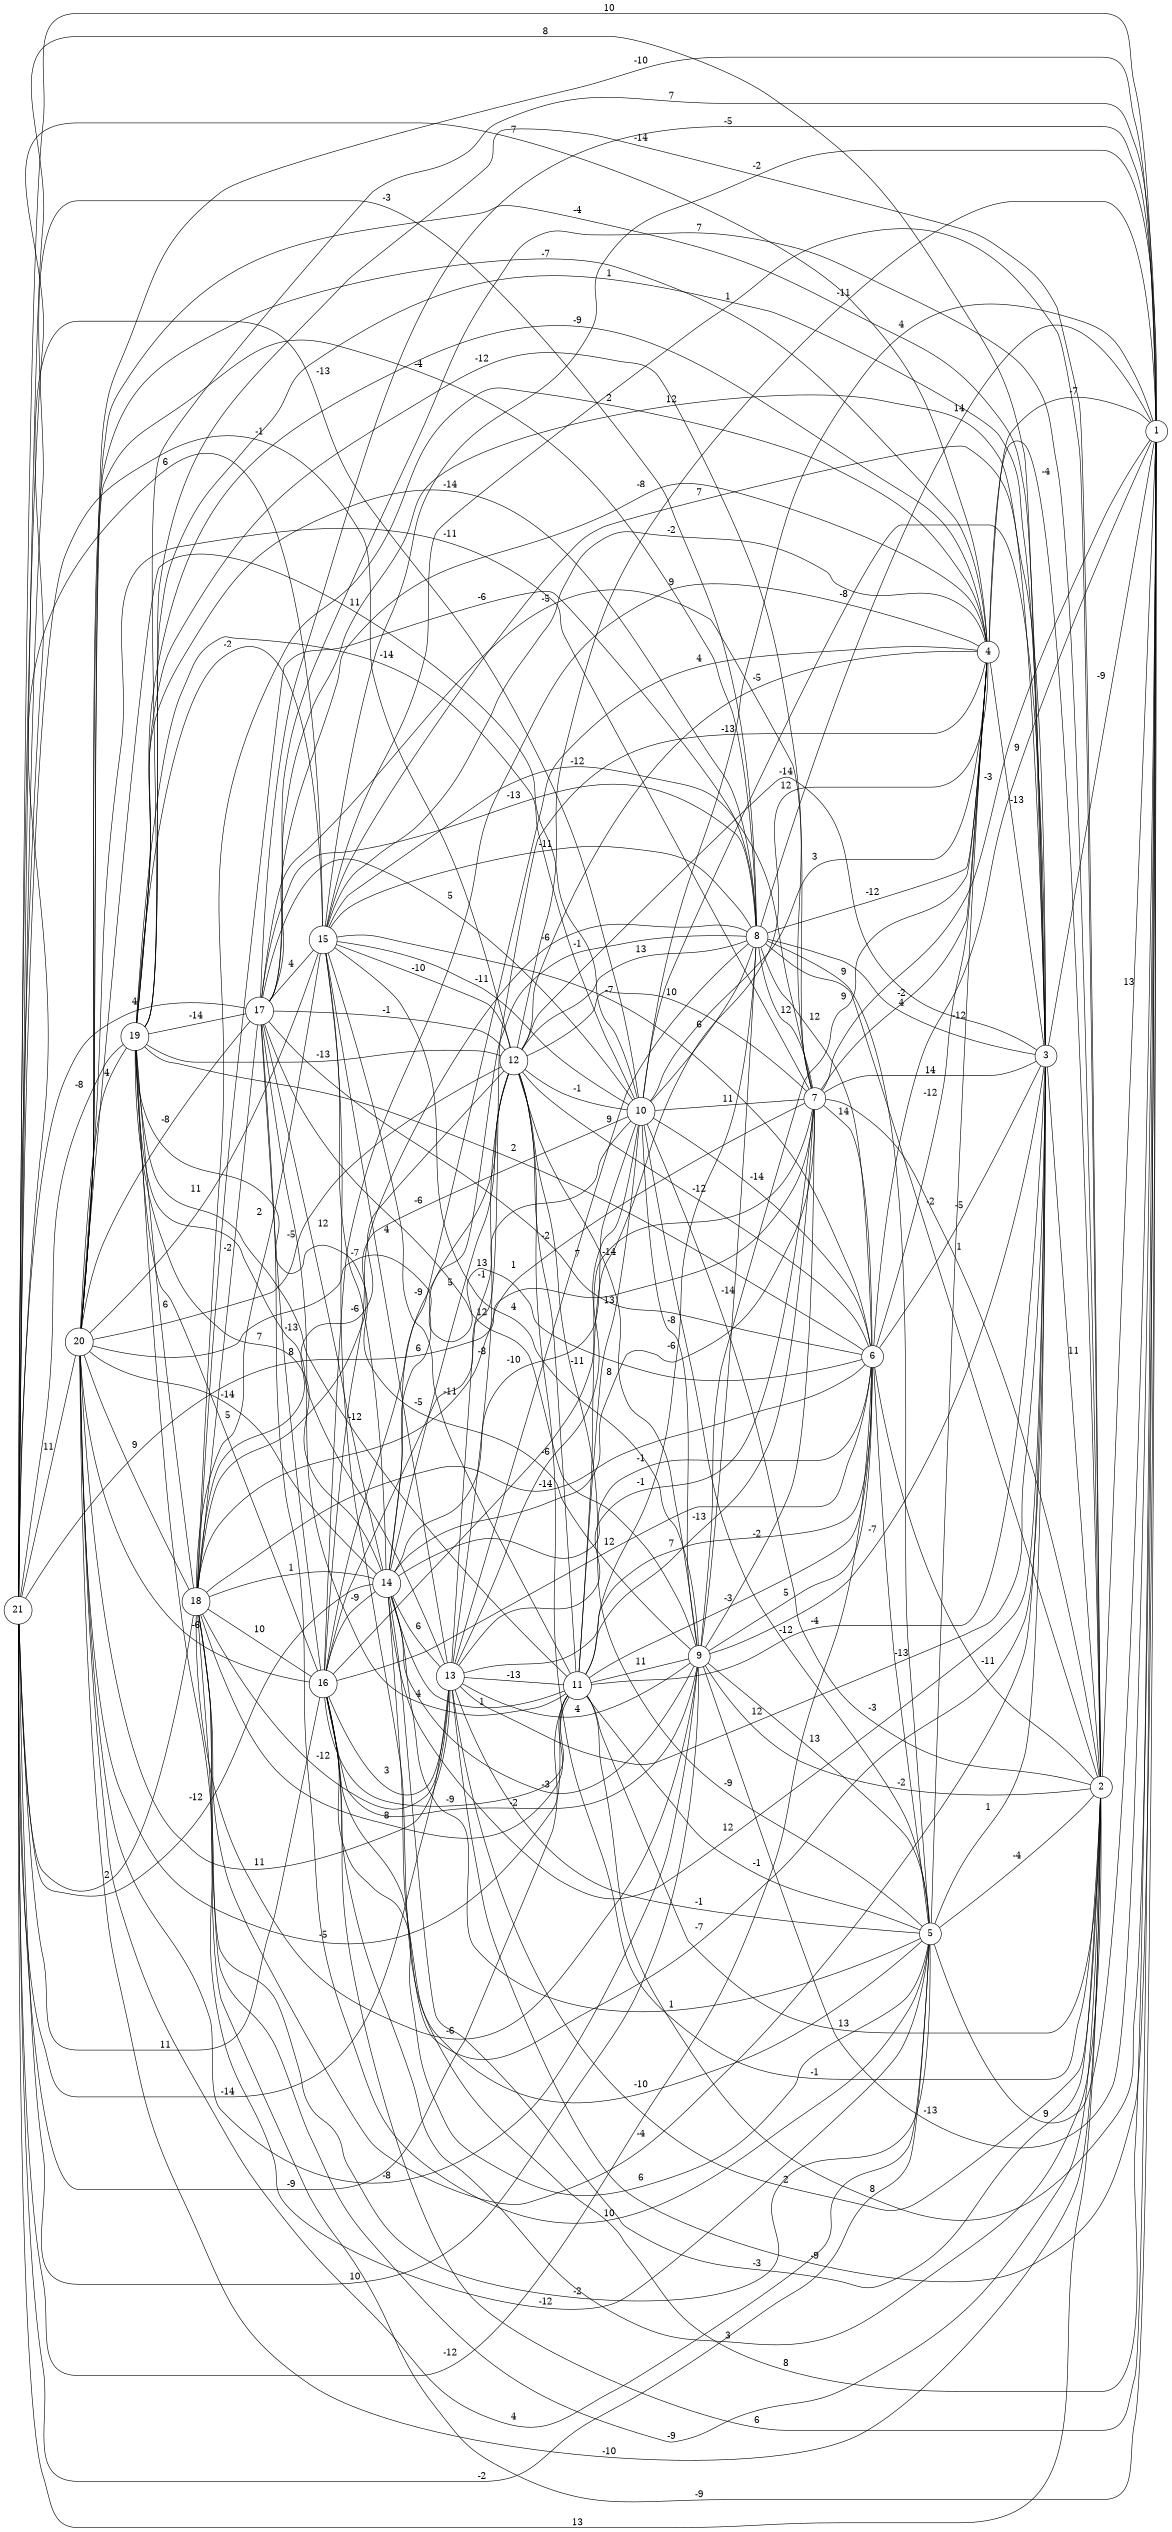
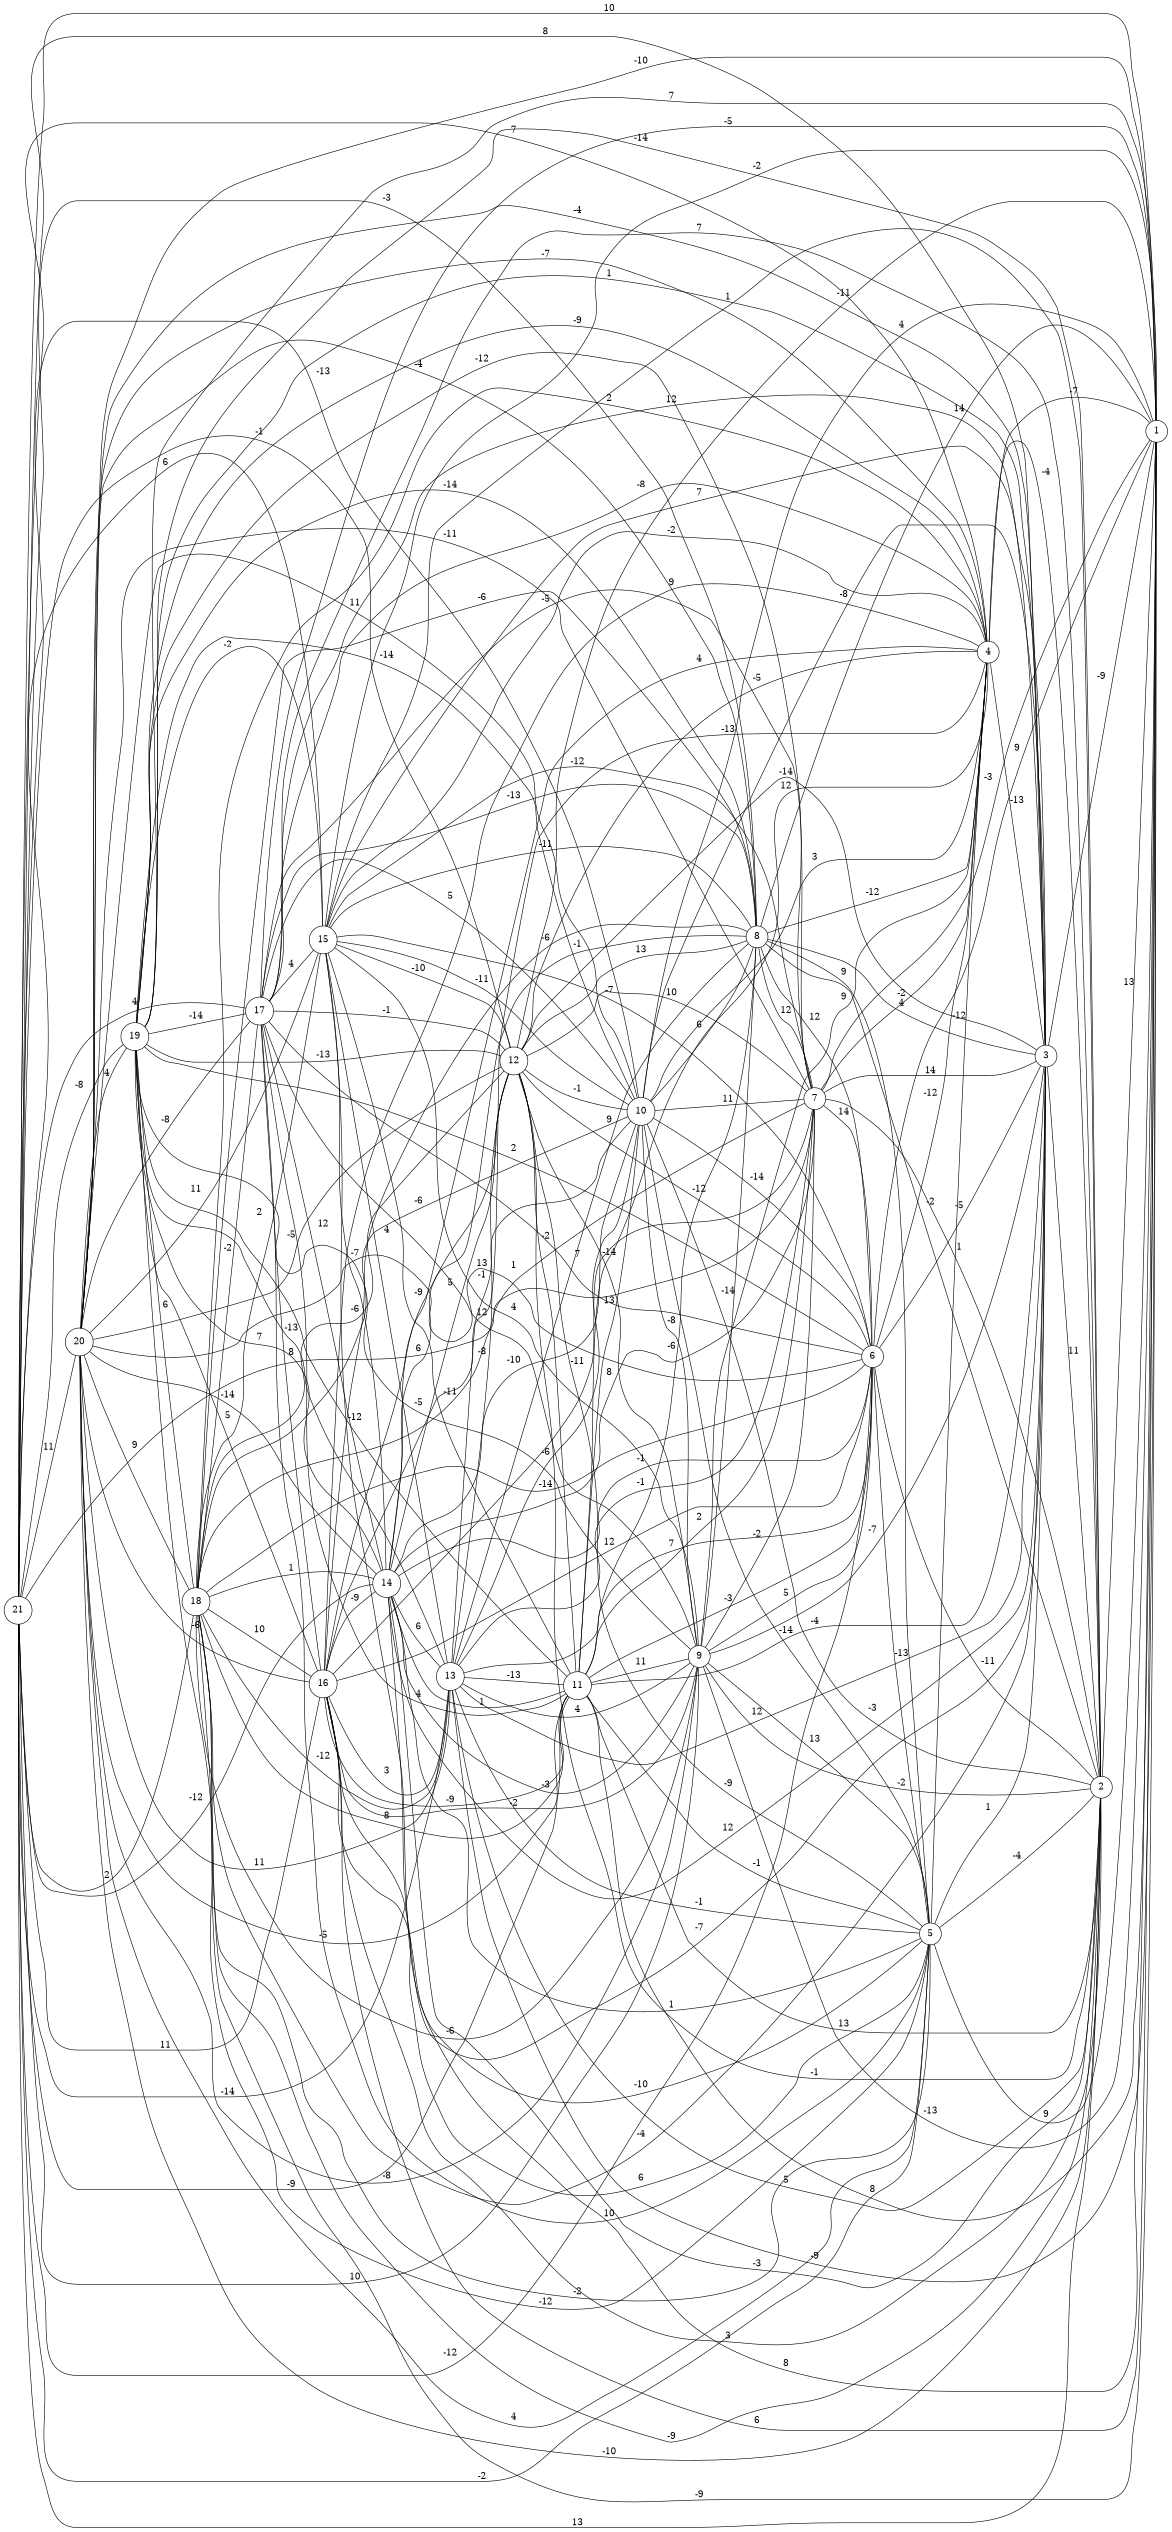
(699, 1517) -> (699, 1517)
(786, 1631) -> (786, 1631)
(786, 2181) -> (786, 2181)
